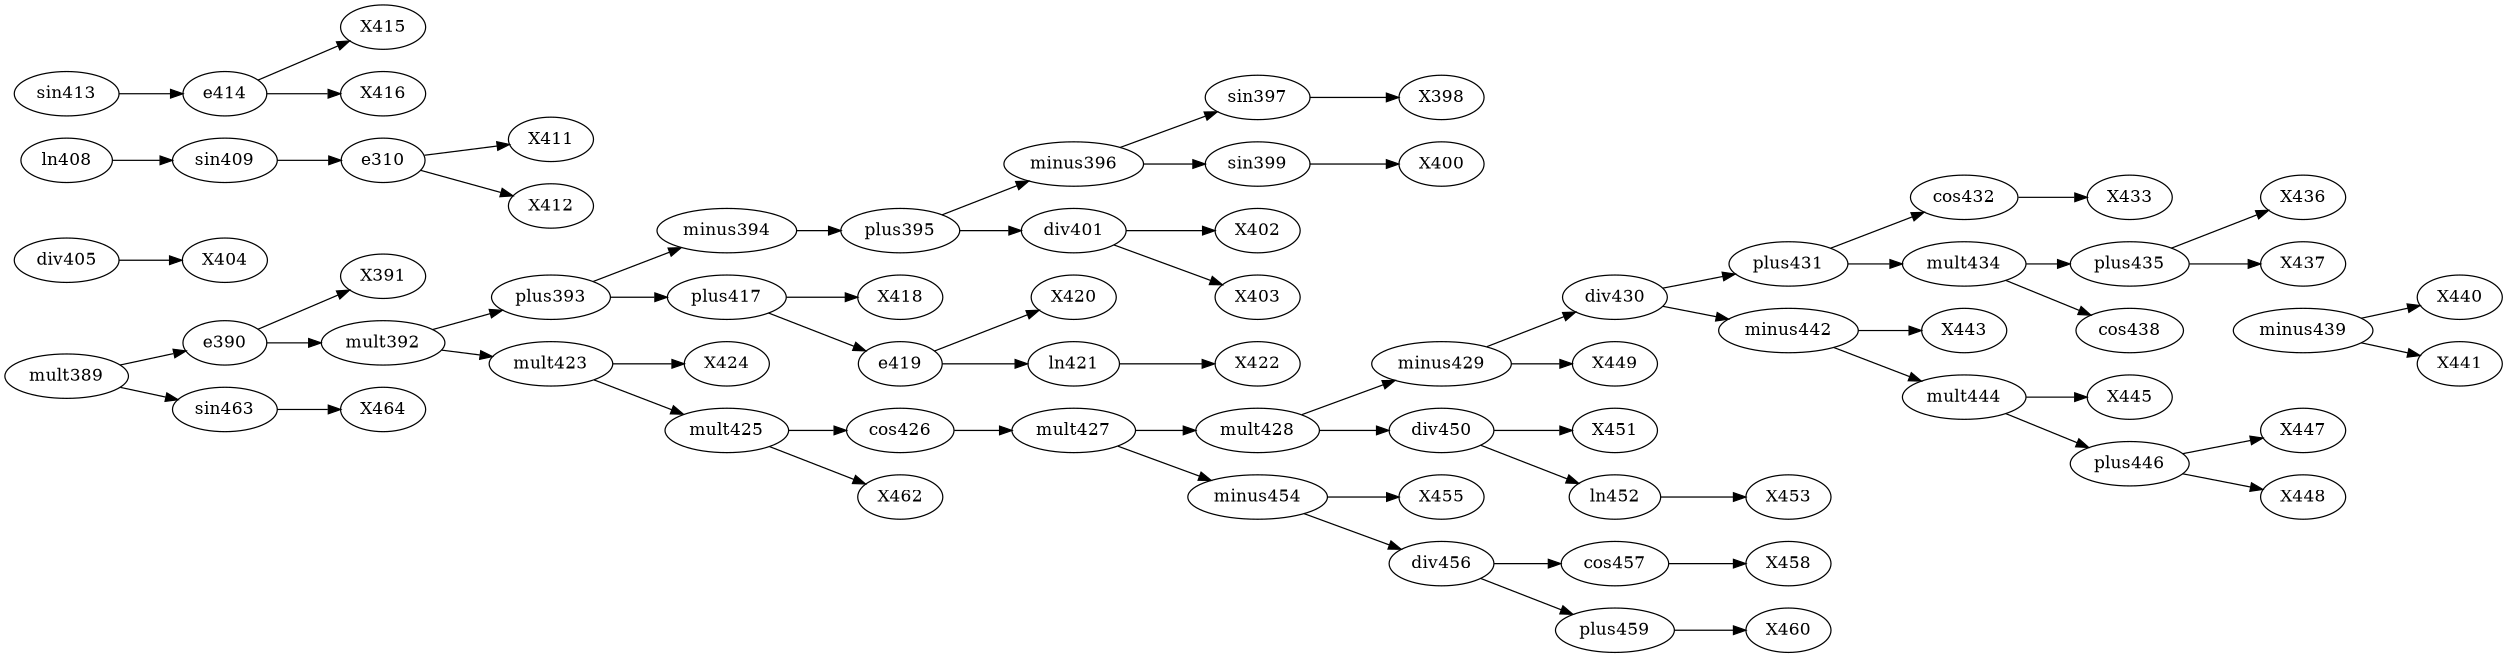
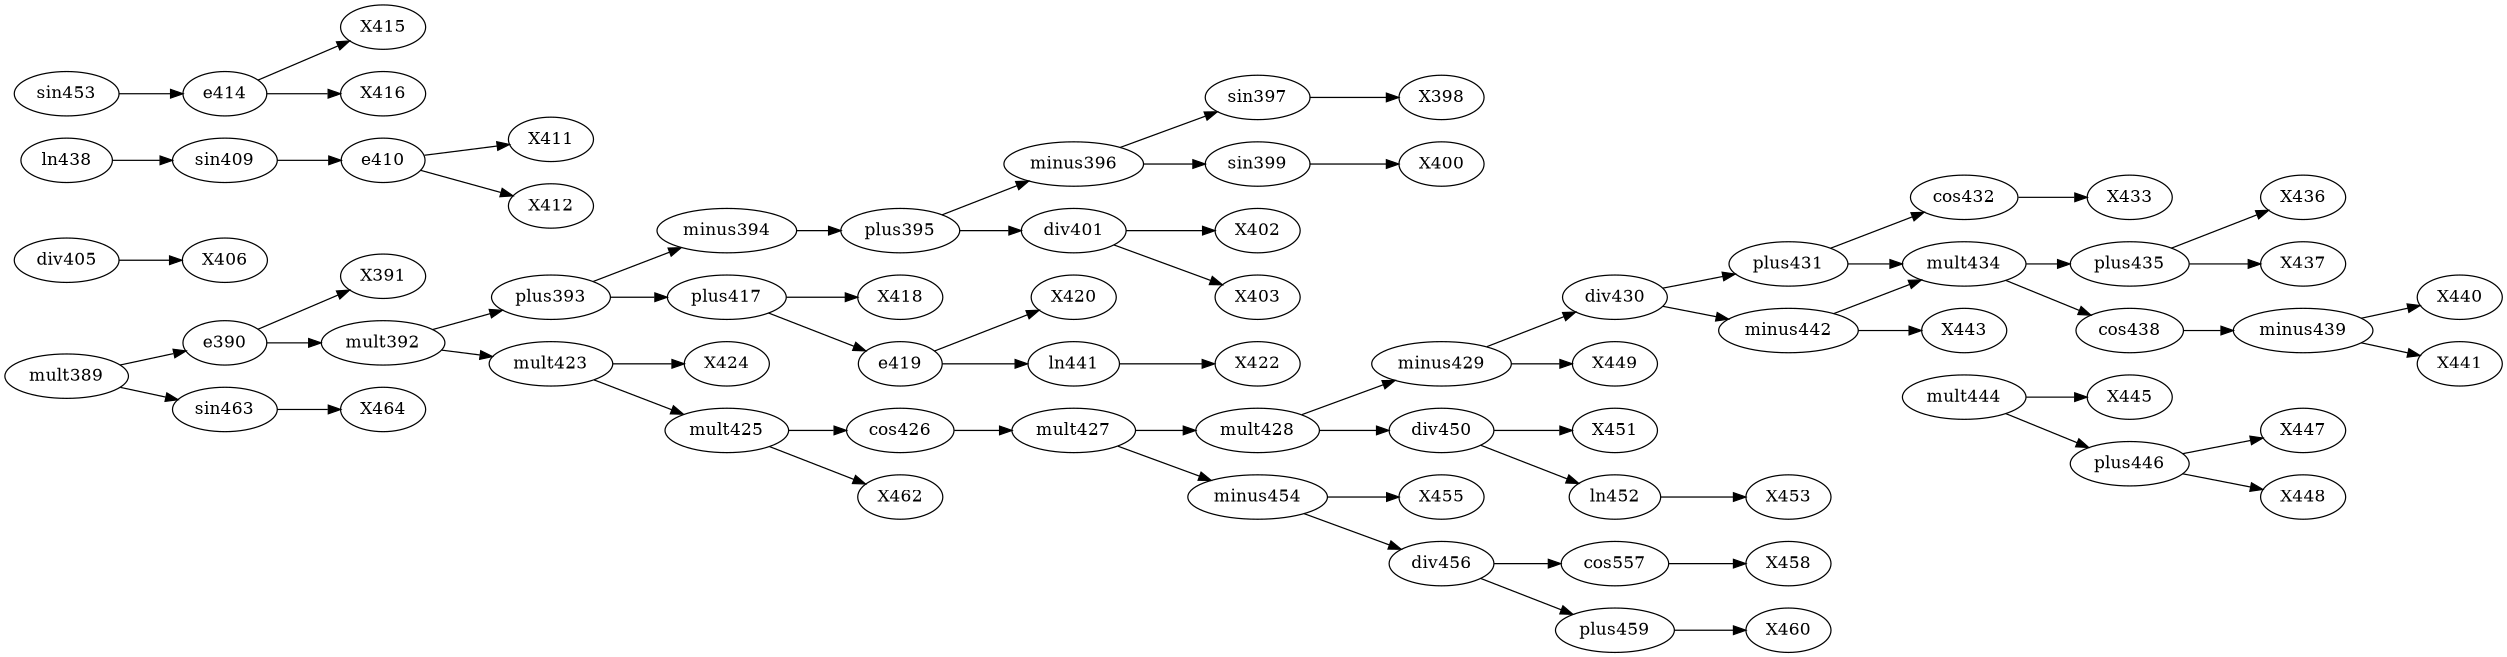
(67, 94) -> (67, 94)
(67, 160) -> (67, 160)
(383, 160) -> (383, 160)
(225, 260) -> (225, 260)
none -> (2202, 331)
(1872, 362) -> (1872, 299)
(1074, 364) -> (1074, 364)
(1615, 564) -> (1615, 564)
